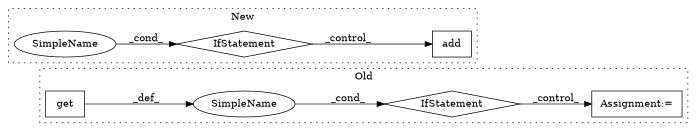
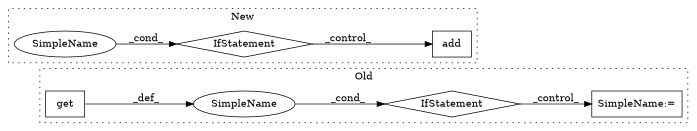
(637, 104) -> (637, 104)
